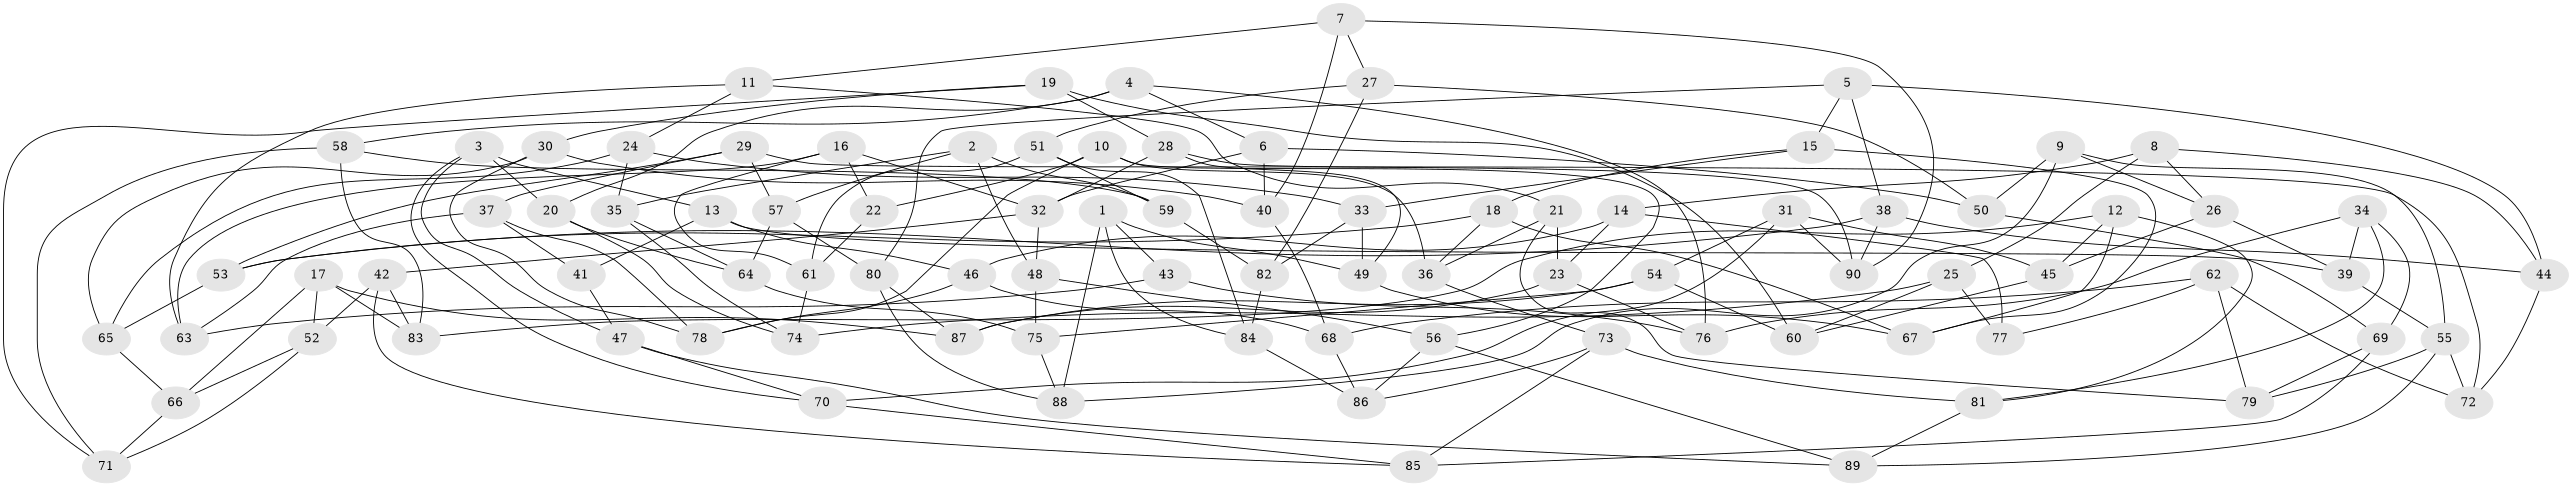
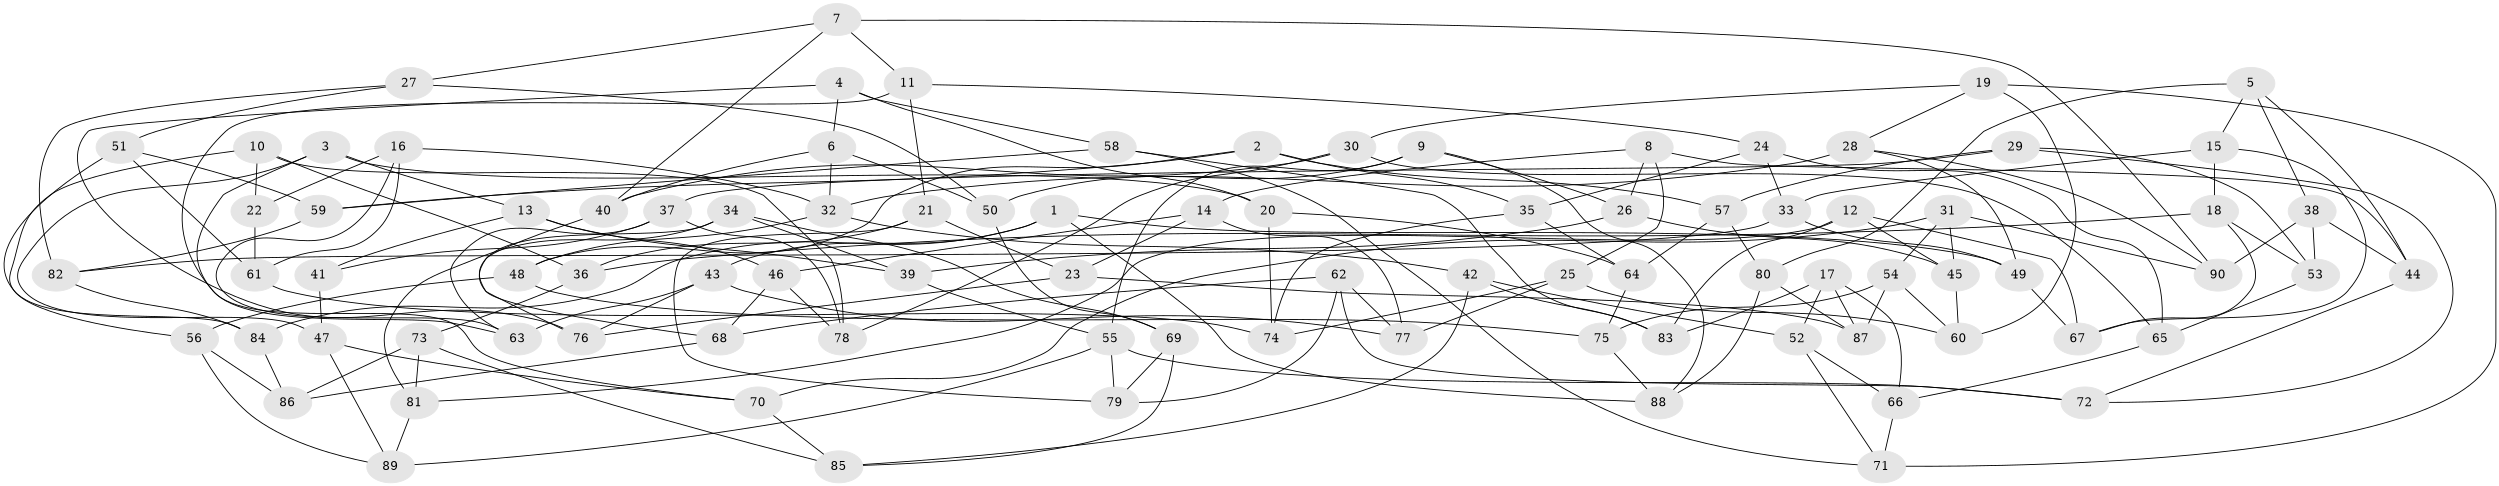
none -> (1054, 319)
